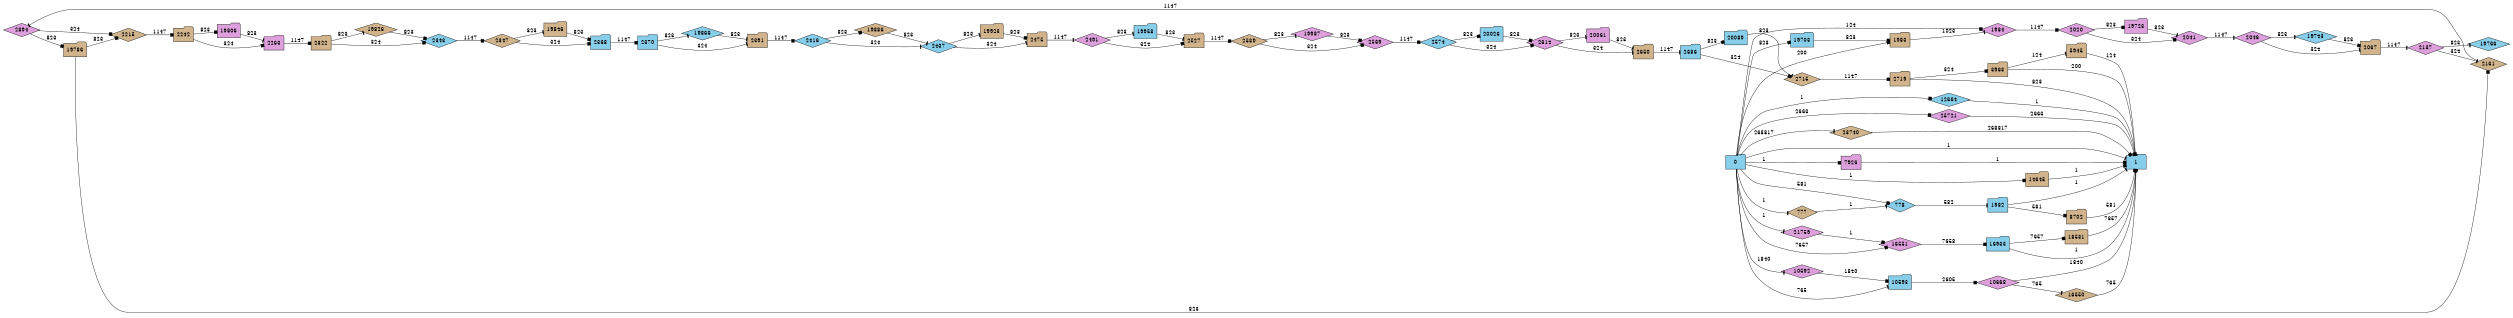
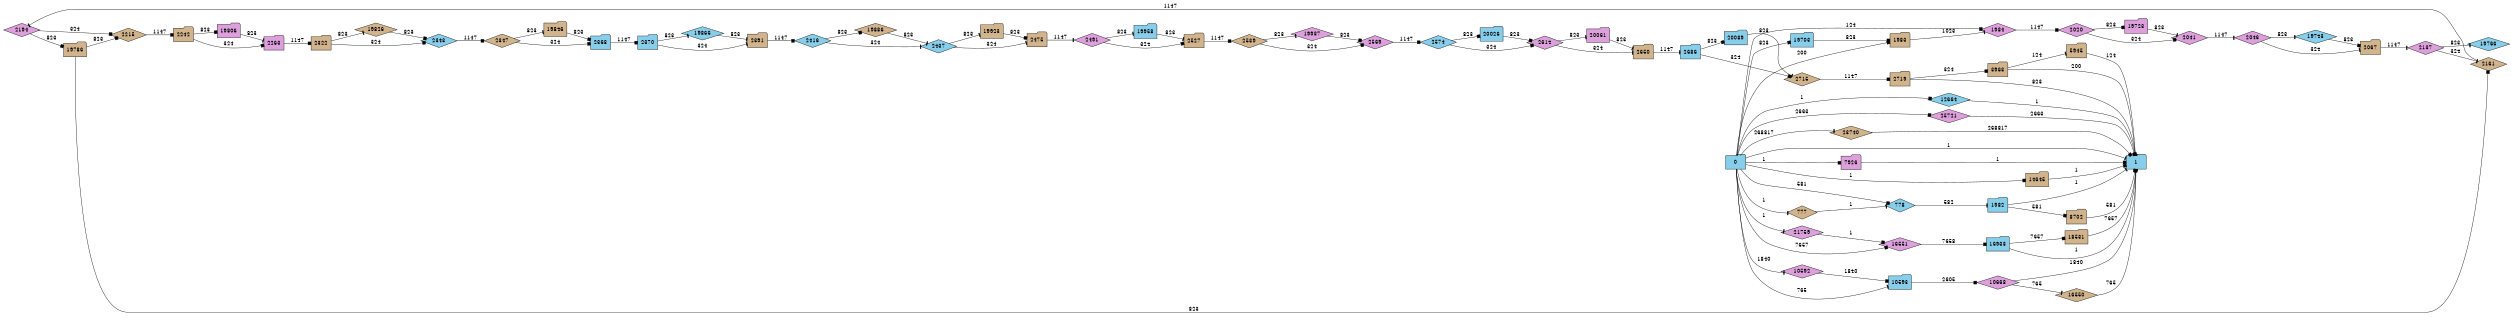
(22, 30) -> (22, 30)
